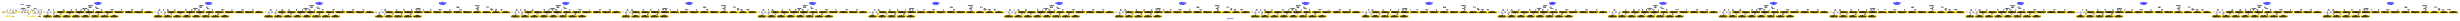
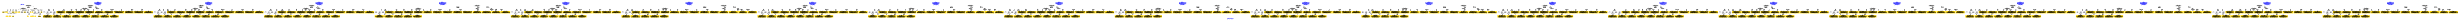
(7, 12) -> (7, 12)
